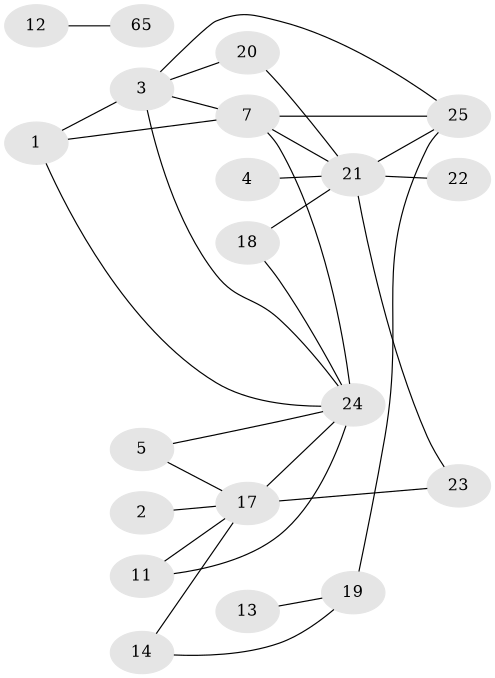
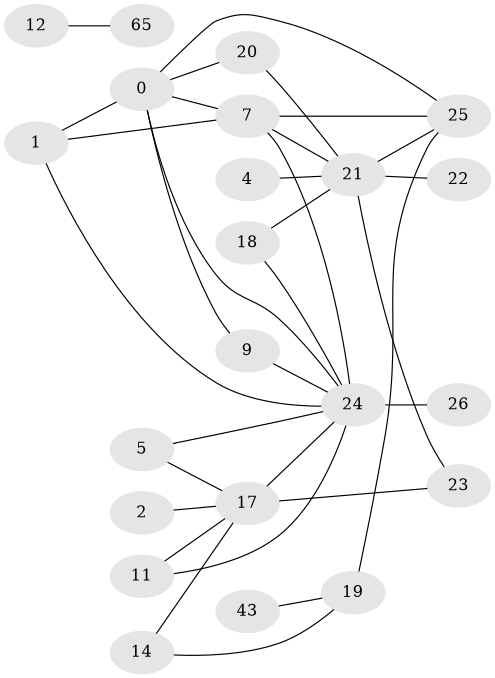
(142, 89) -> (142, 89)
none -> (248, 351)
none -> (459, 405)
(248, 611) -> (248, 611)
